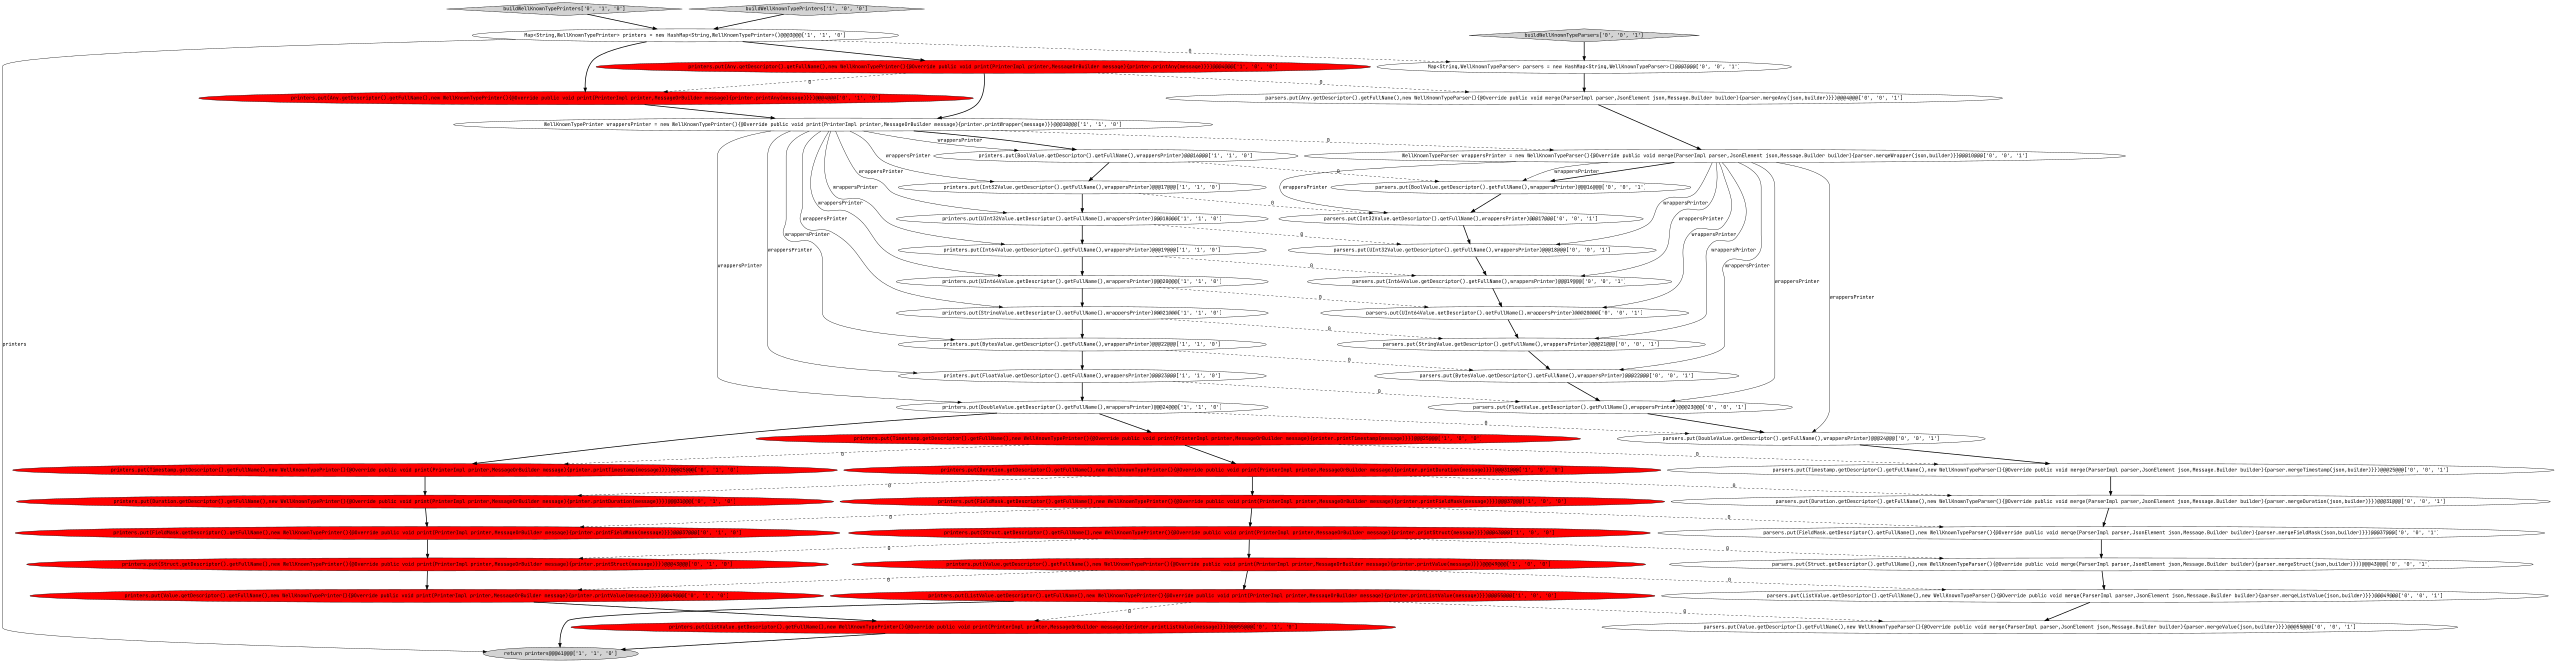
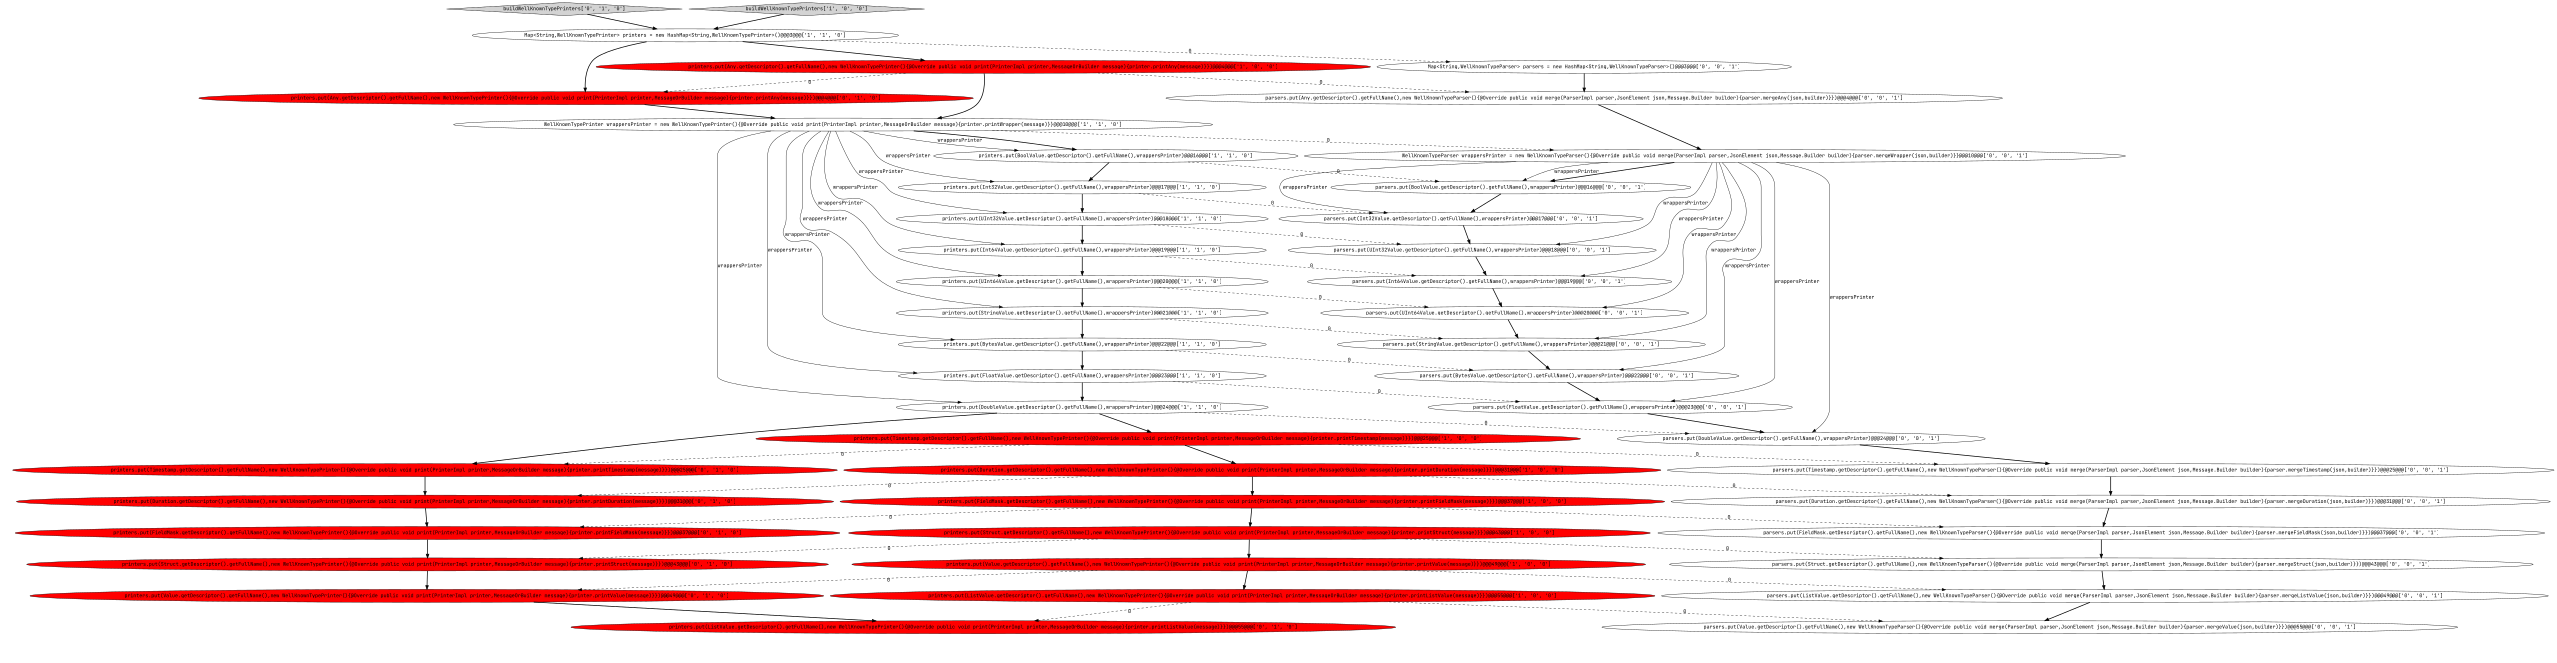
(1584, 35) -> none
(561, 654) -> none
